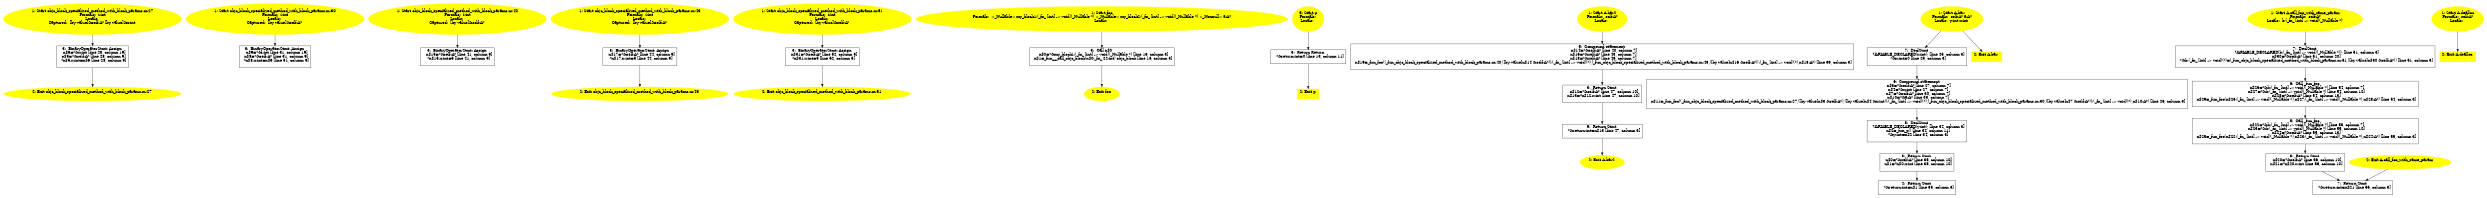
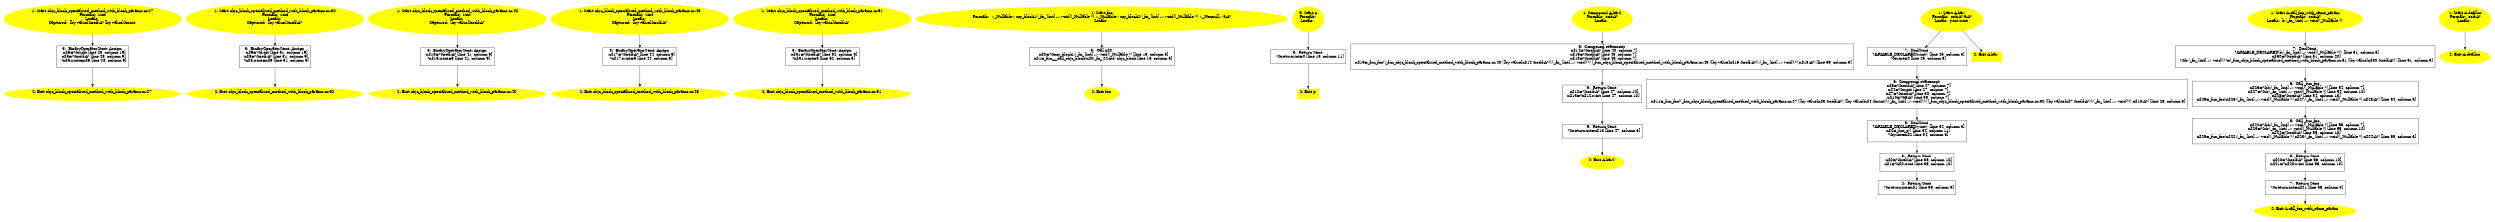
(1602, 19) -> (1602, 19)
(1308, 57) -> (1308, 57)
(2458, 57) -> (2465, 57)
none -> (275, 94)
none -> (457, 94)
(2378, 174) -> (2305, 198)
